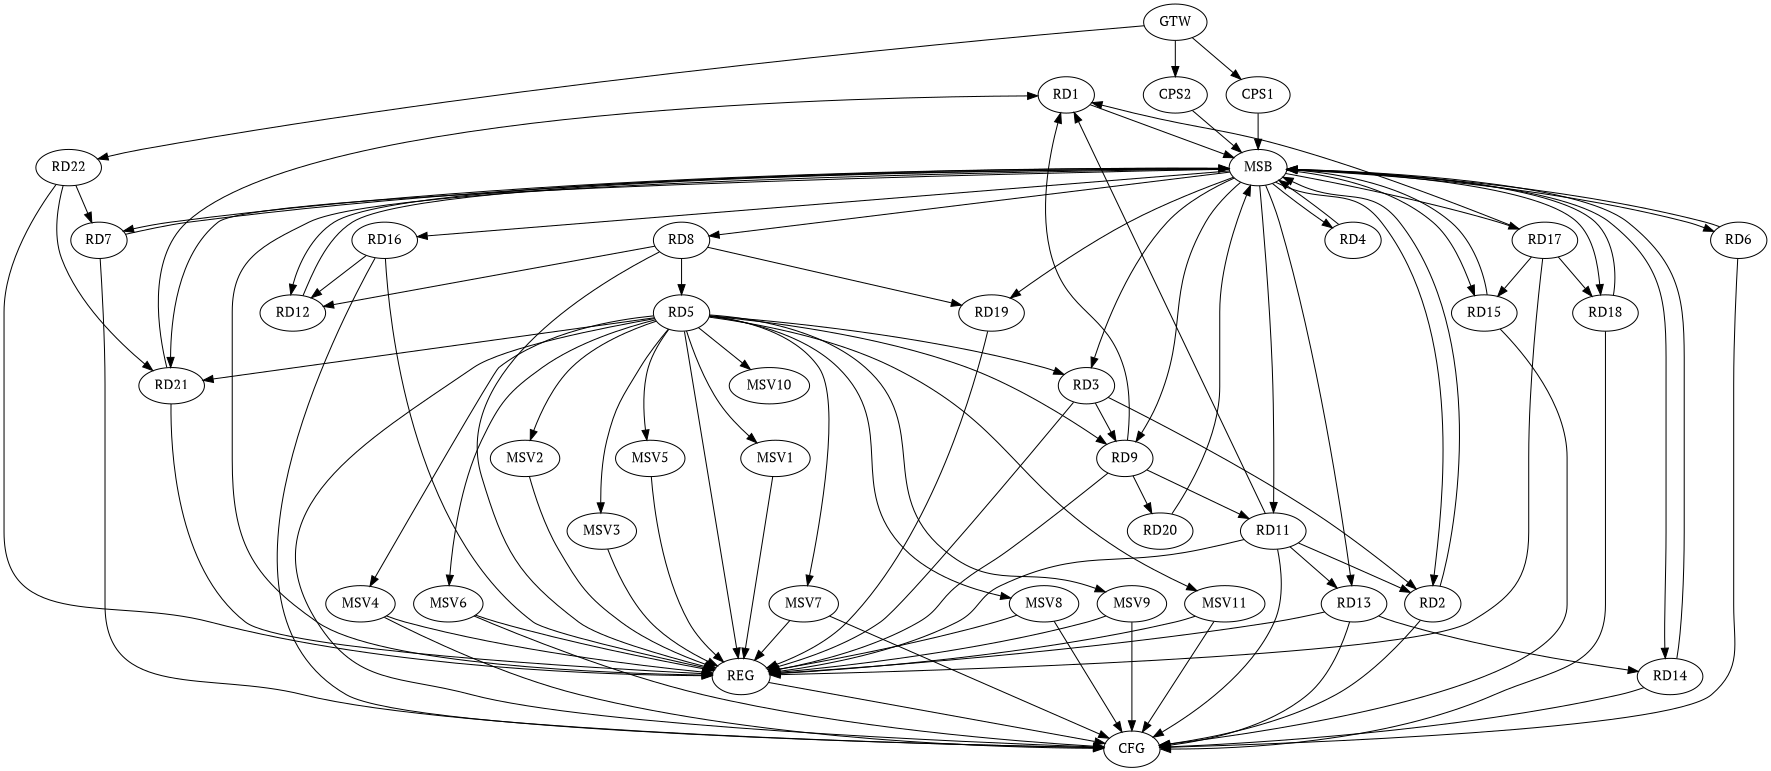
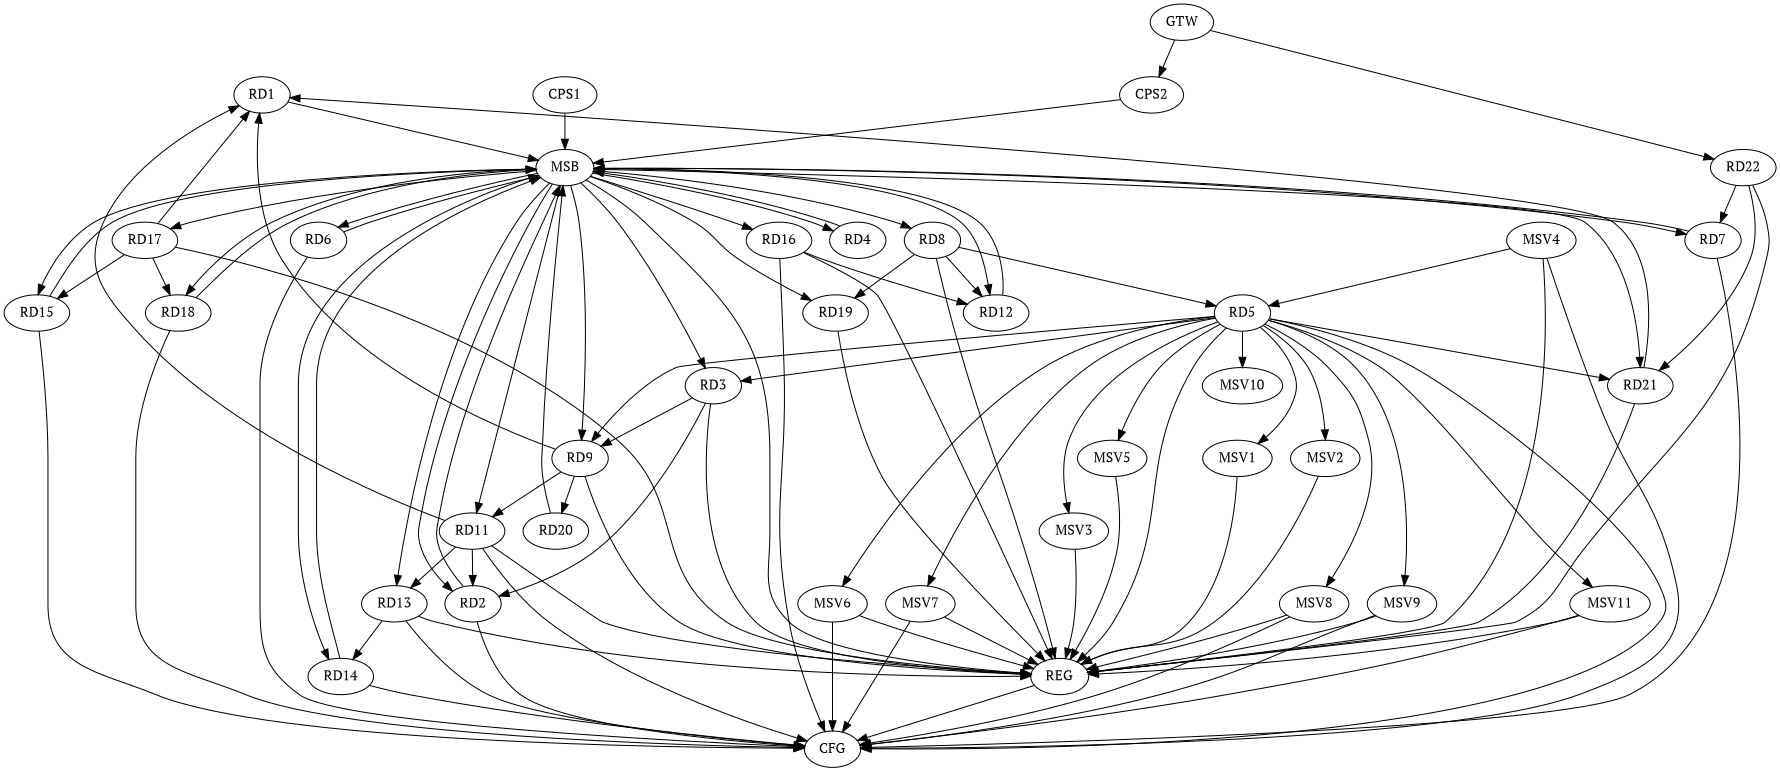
(1213, 55) -> none
(478, 401) -> (1395, 276)
